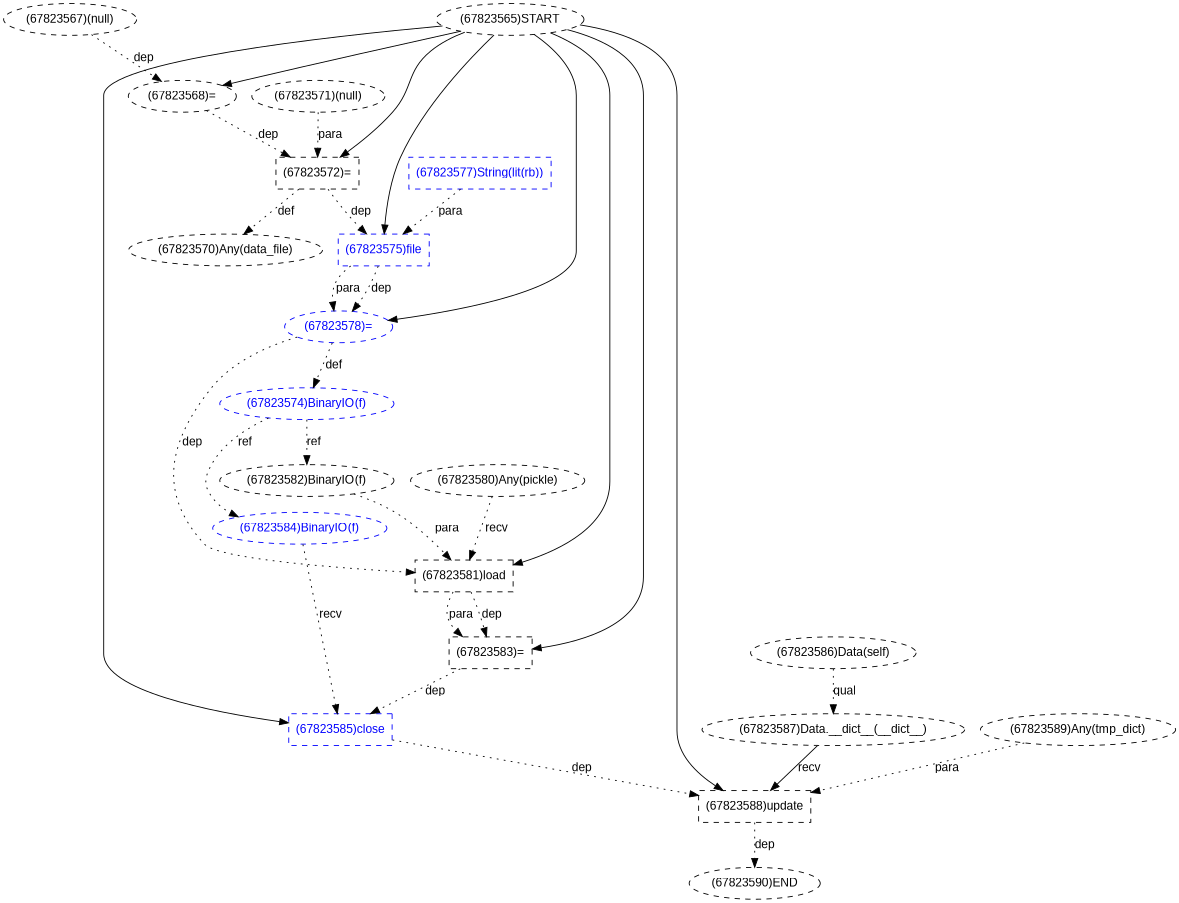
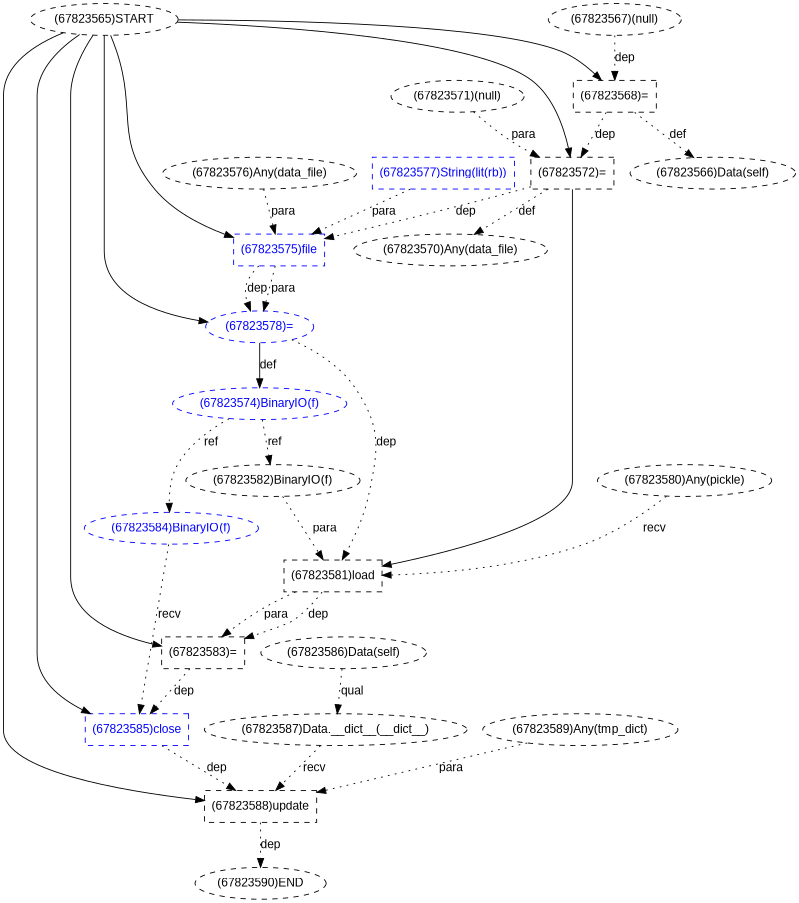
(182, 96) -> (615, 96)
none -> (260, 173)
none -> (713, 173)
(610, 306) -> (572, 439)
(324, 361) -> (260, 361)
(797, 765) -> (301, 765)
